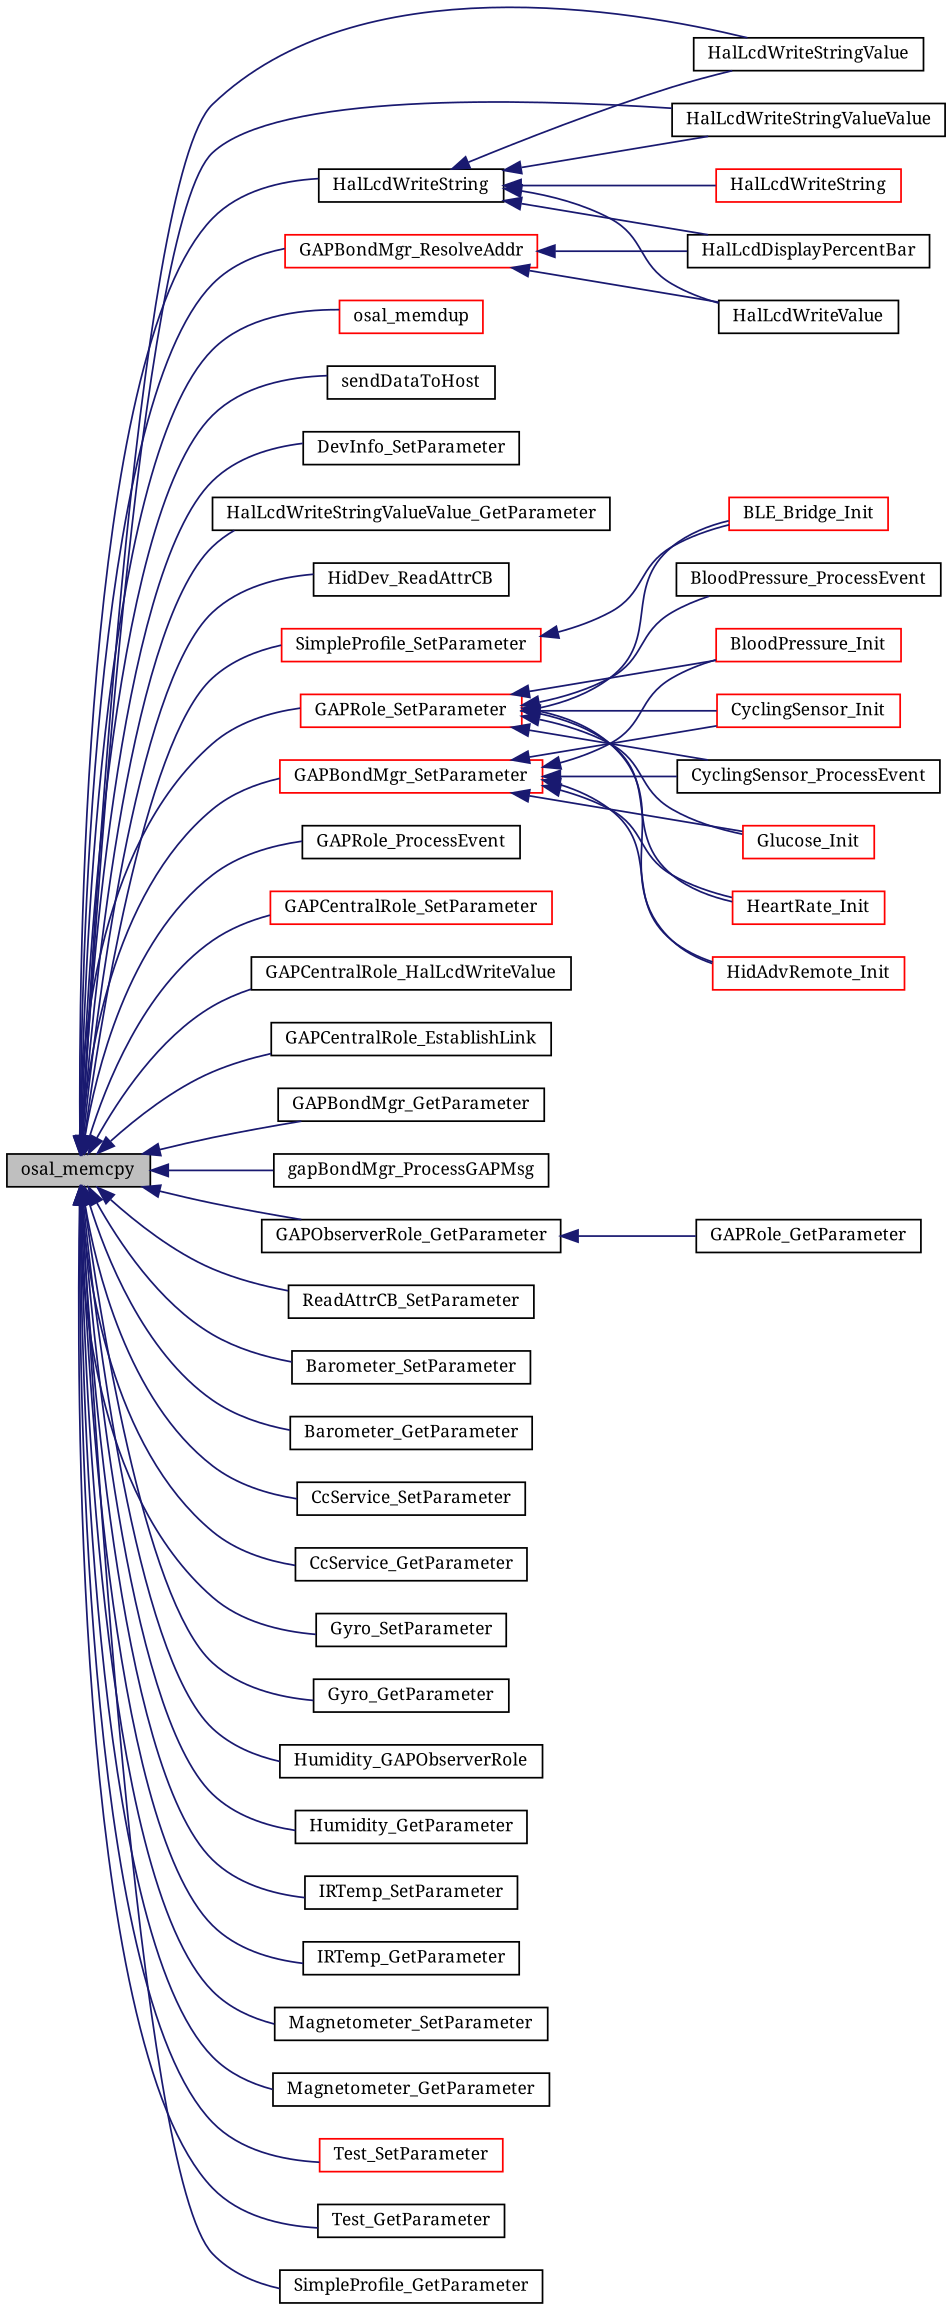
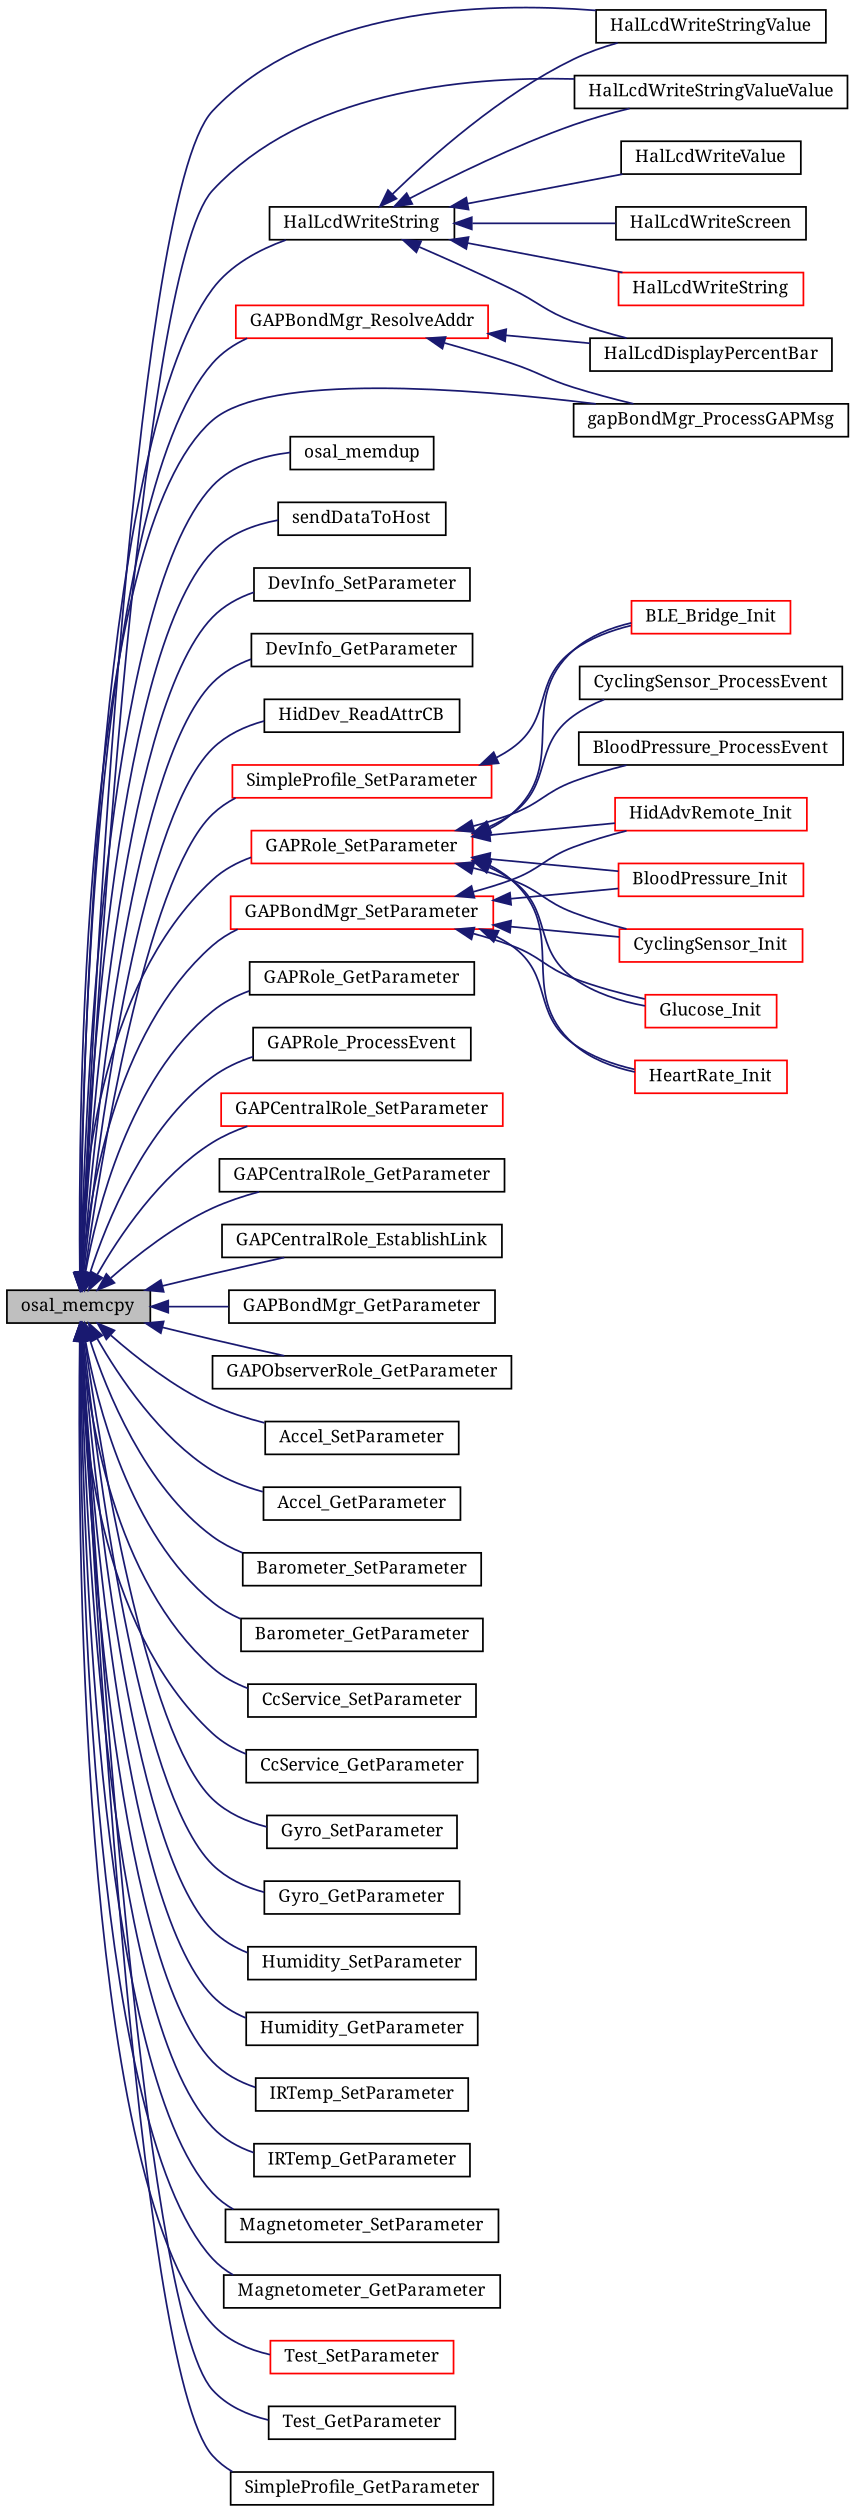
none -> (711, 223)
(624, 286) -> (539, 374)
(411, 317) -> (362, 453)
(411, 514) -> (362, 650)
(619, 776) -> none
(411, 973) -> (362, 1175)
(637, 1236) -> (137, 1112)
(411, 1302) -> (362, 1438)
none -> (362, 1504)
(411, 1761) -> (362, 1963)
